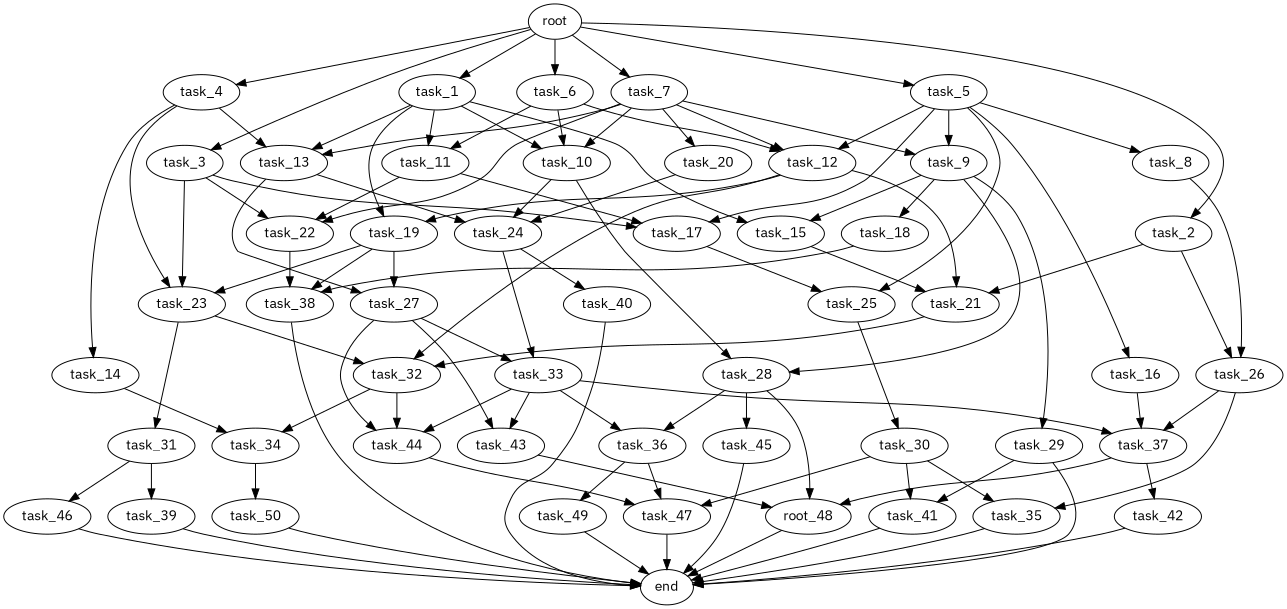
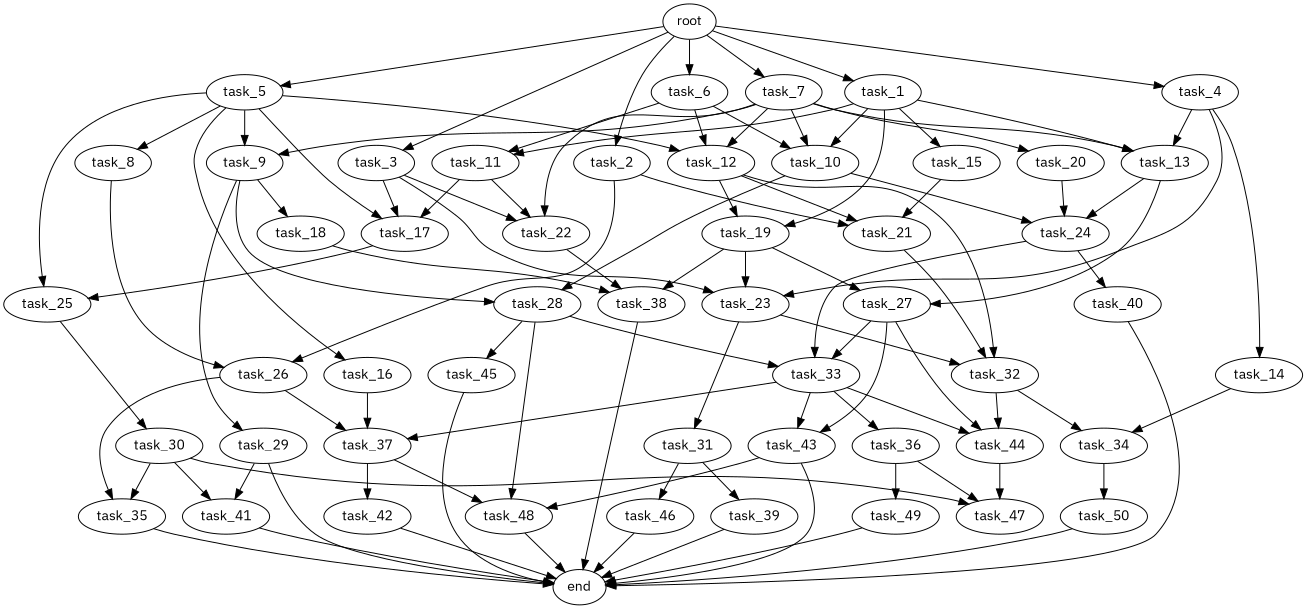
(870, 196) -> none
(699, 408) -> (669, 342)
(808, 517) -> (509, 517)
(667, 547) -> (751, 561)
